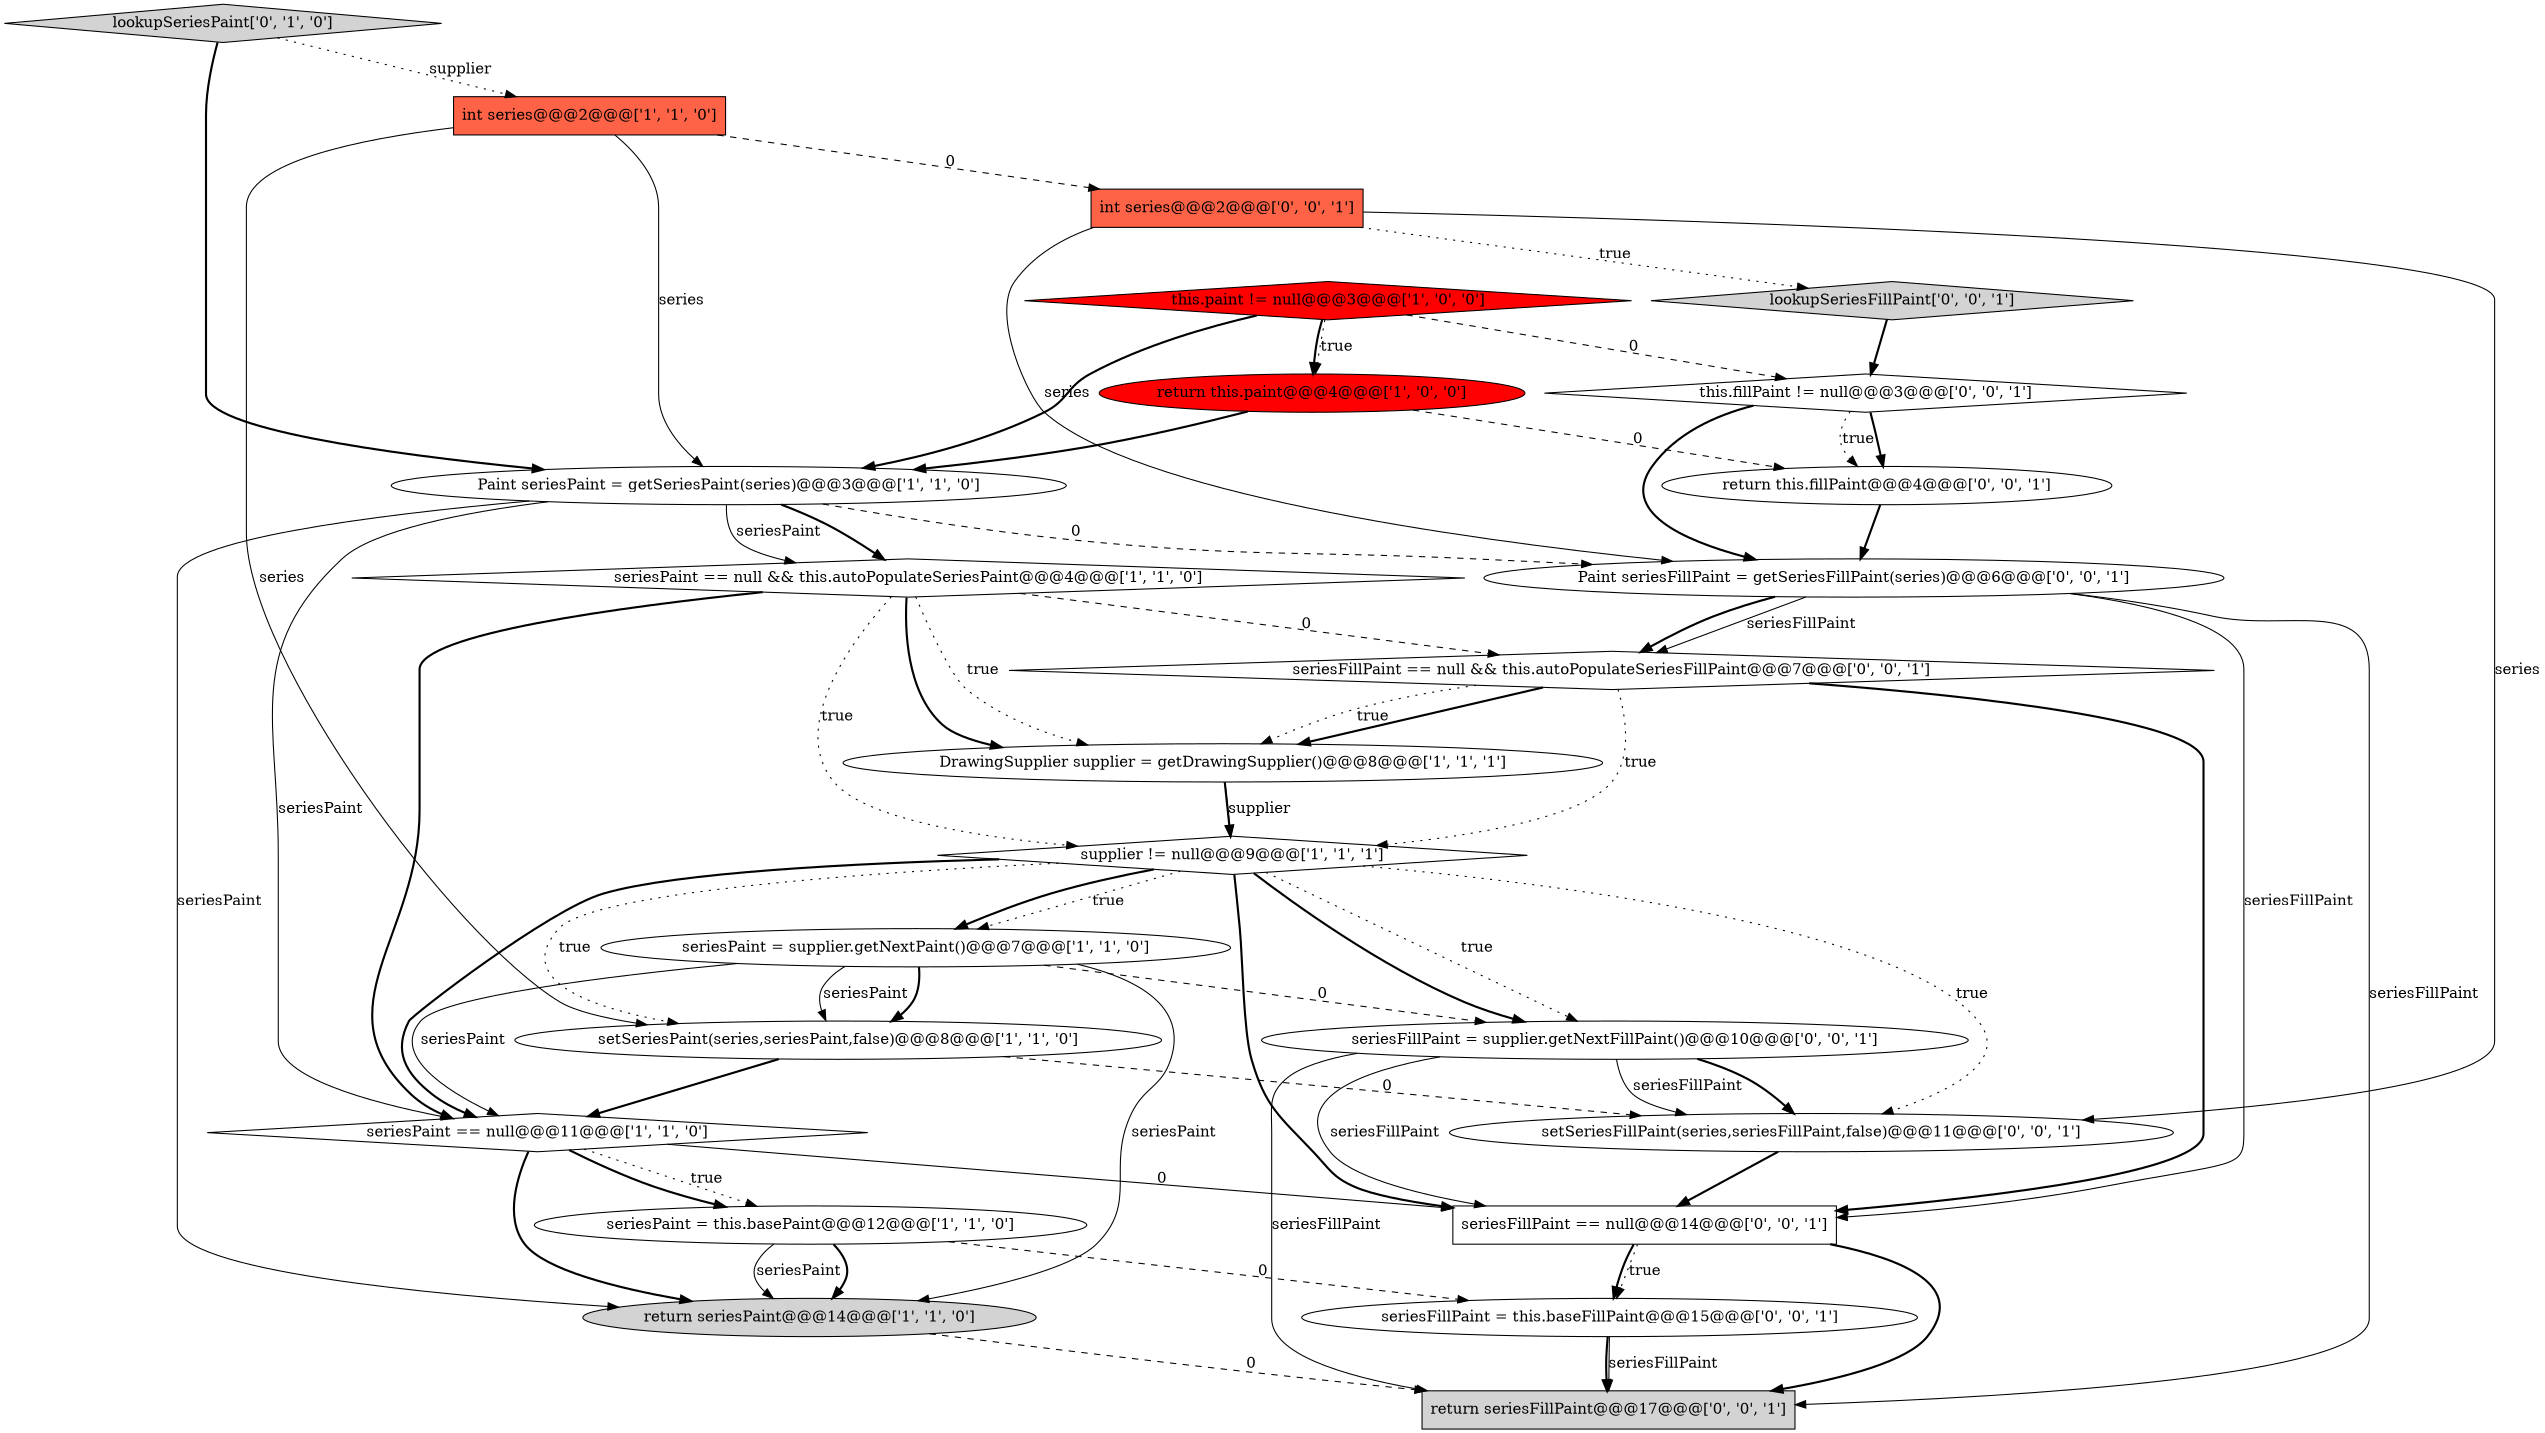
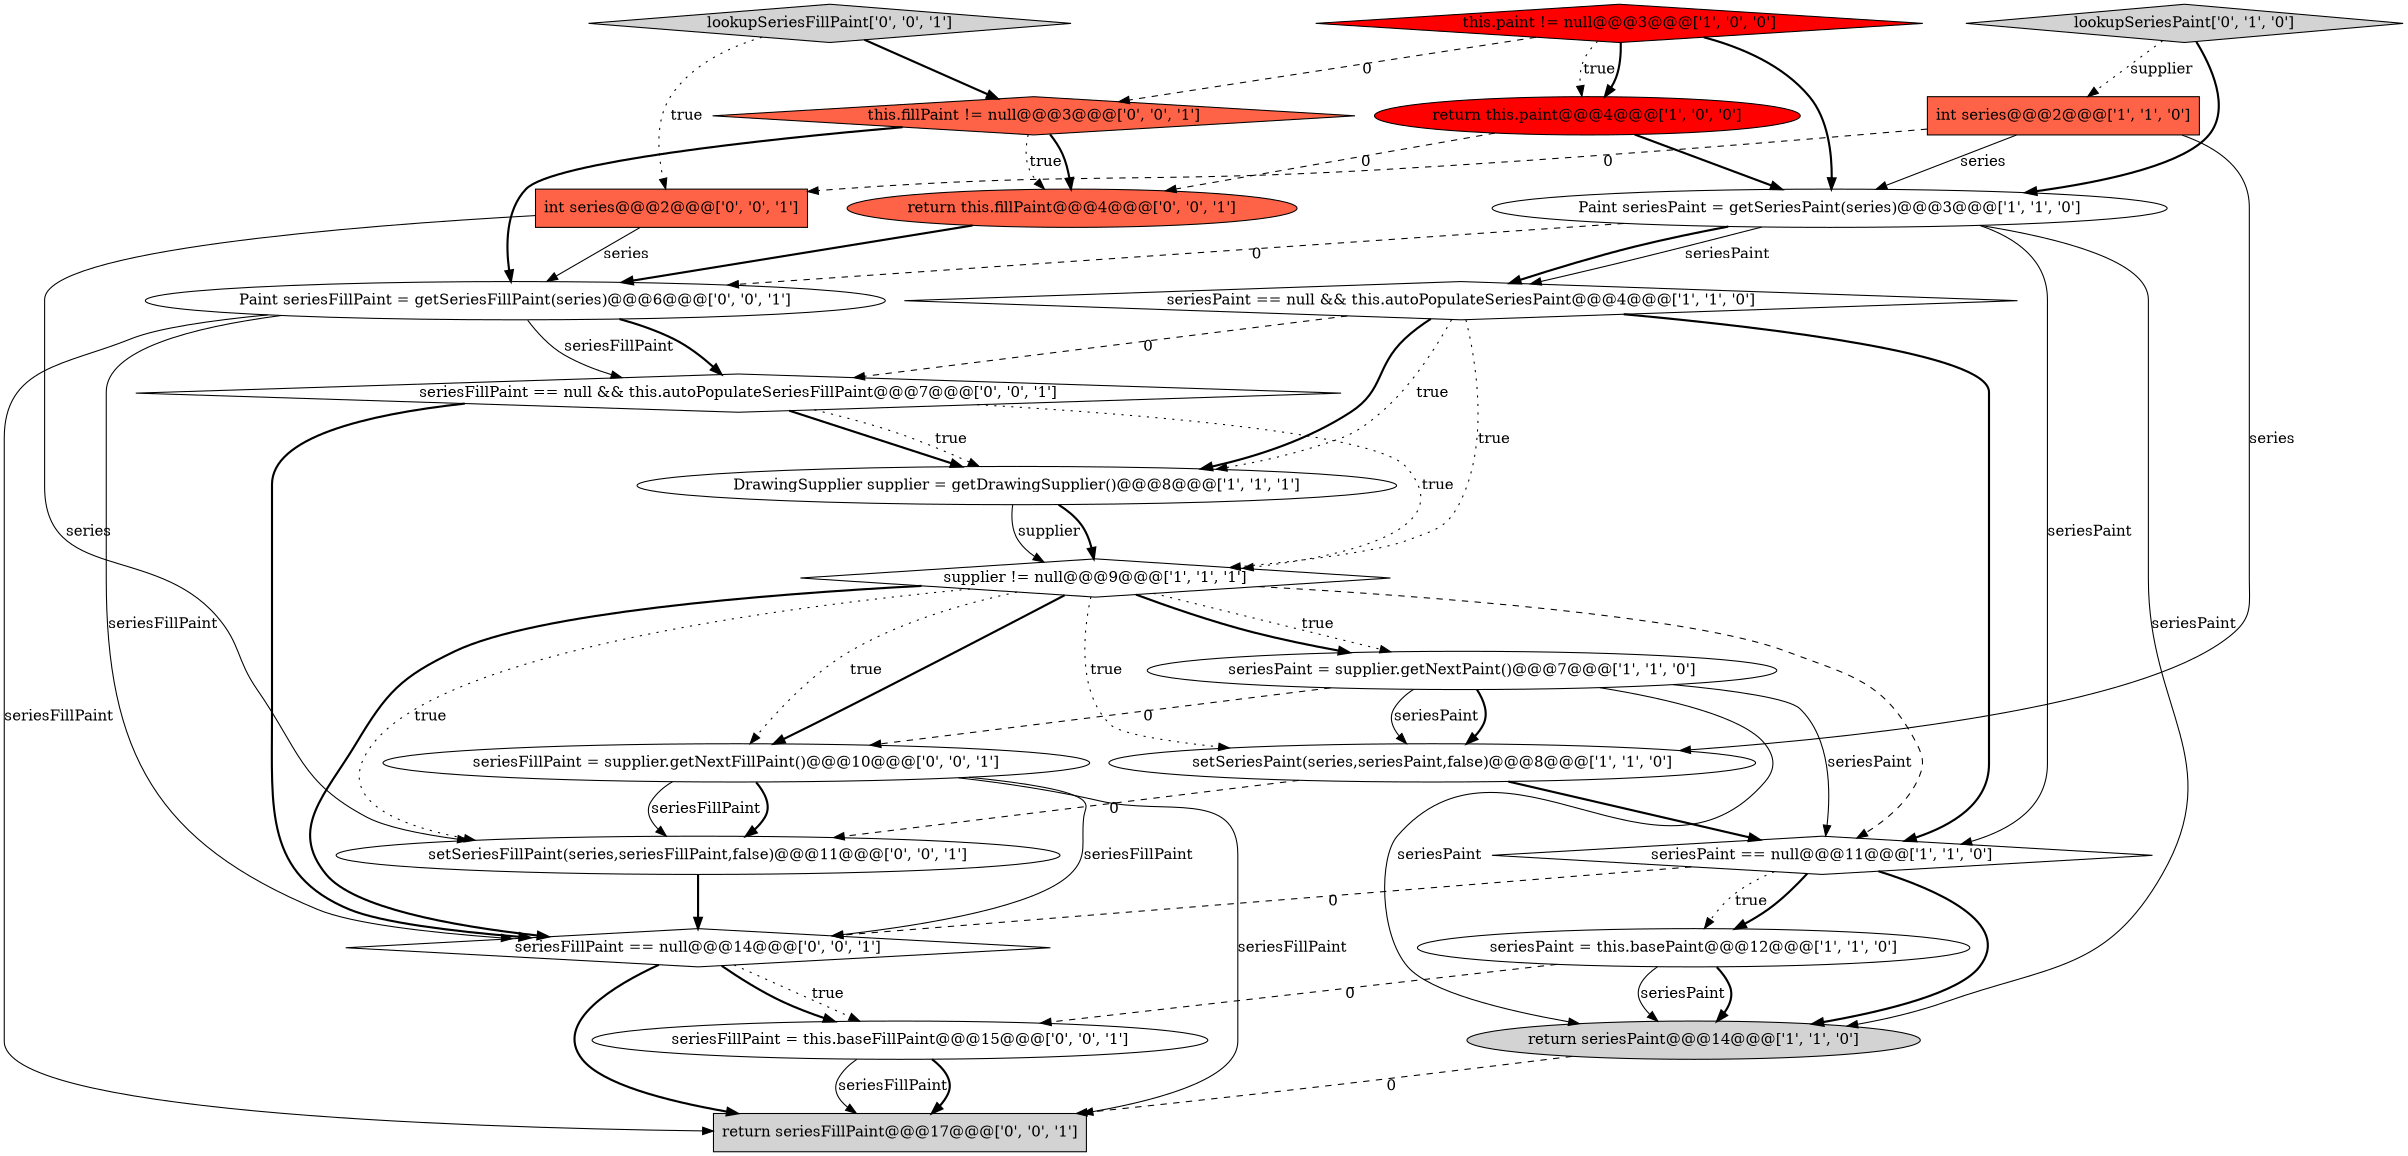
(1579, 257) -> (679, 86)
(1866, 393) -> (1034, 116)
(1887, 486) -> (1072, 208)
(623, 889) -> (1662, 624)
(1055, 1176) -> (1267, 901)
(1645, 1225) -> (698, 948)
